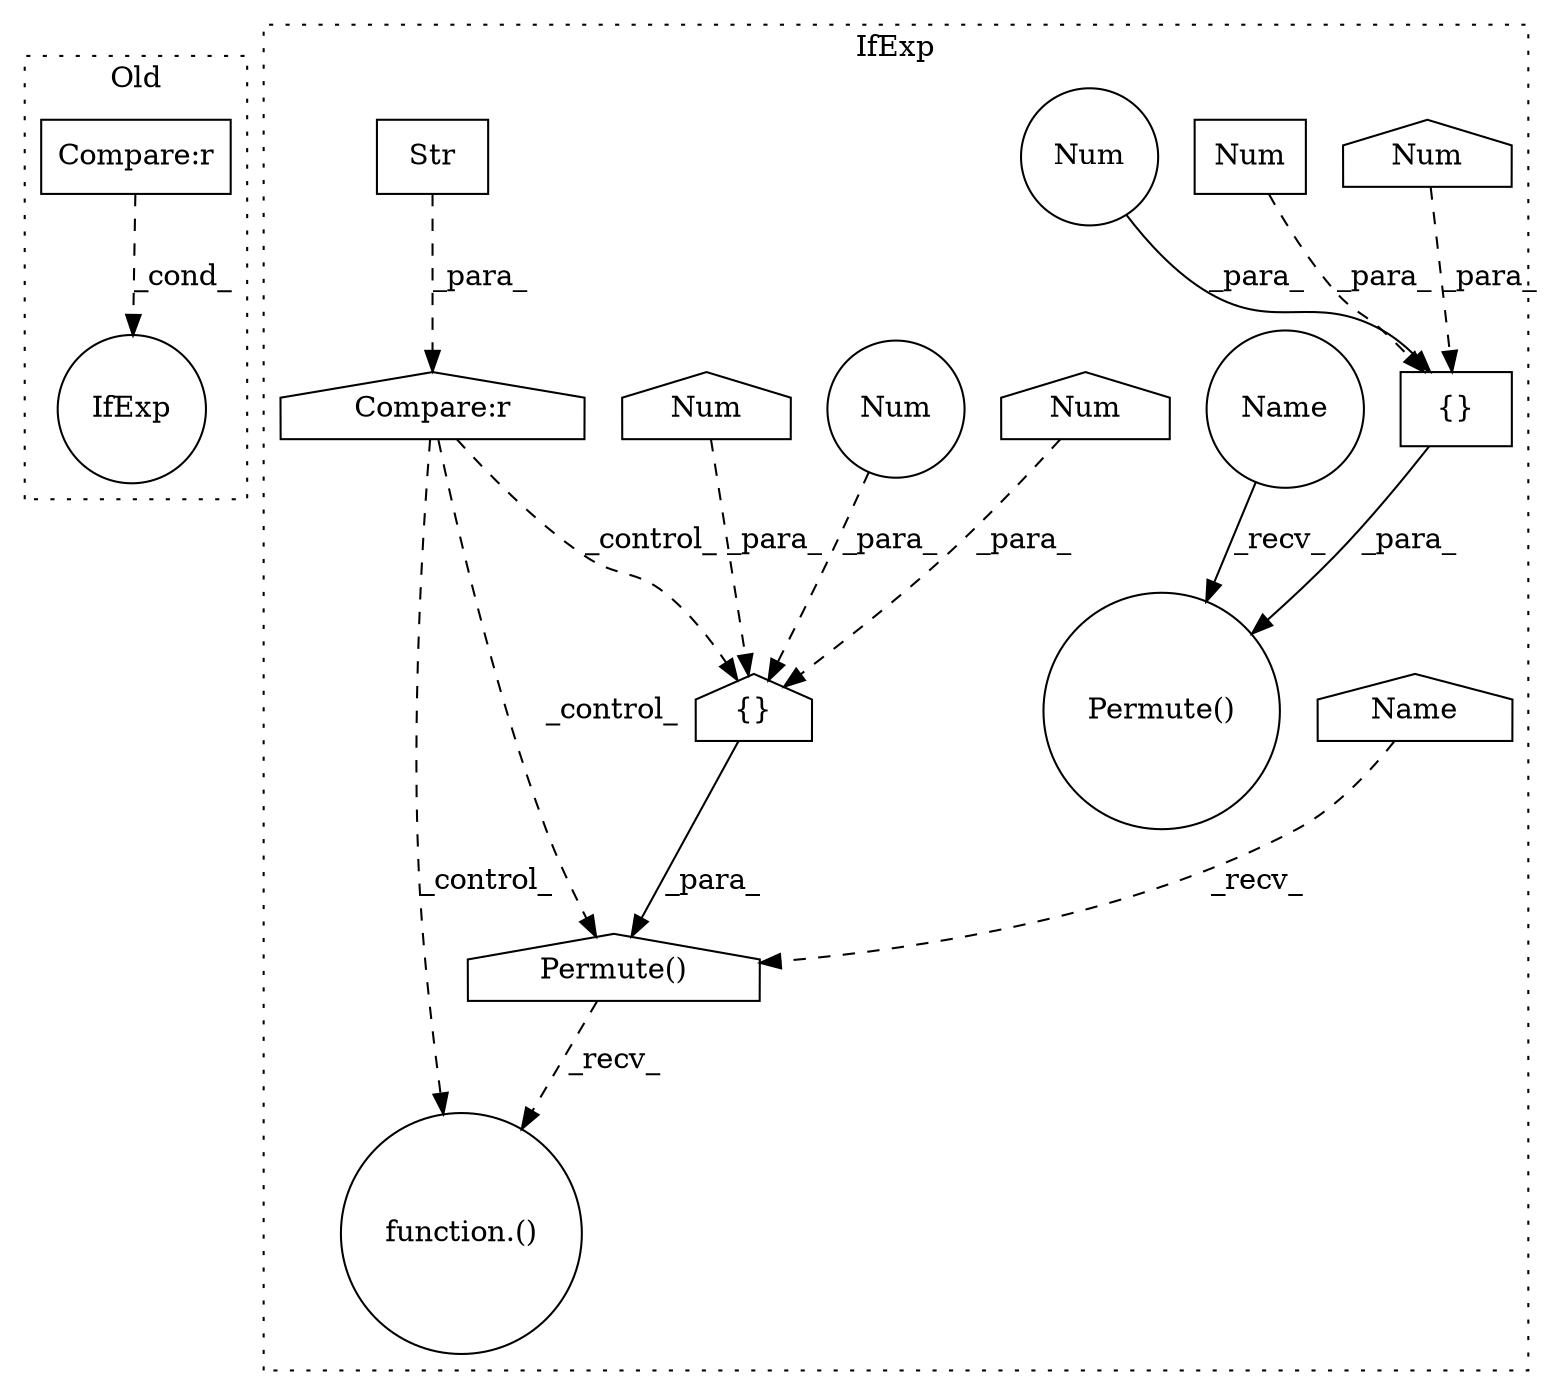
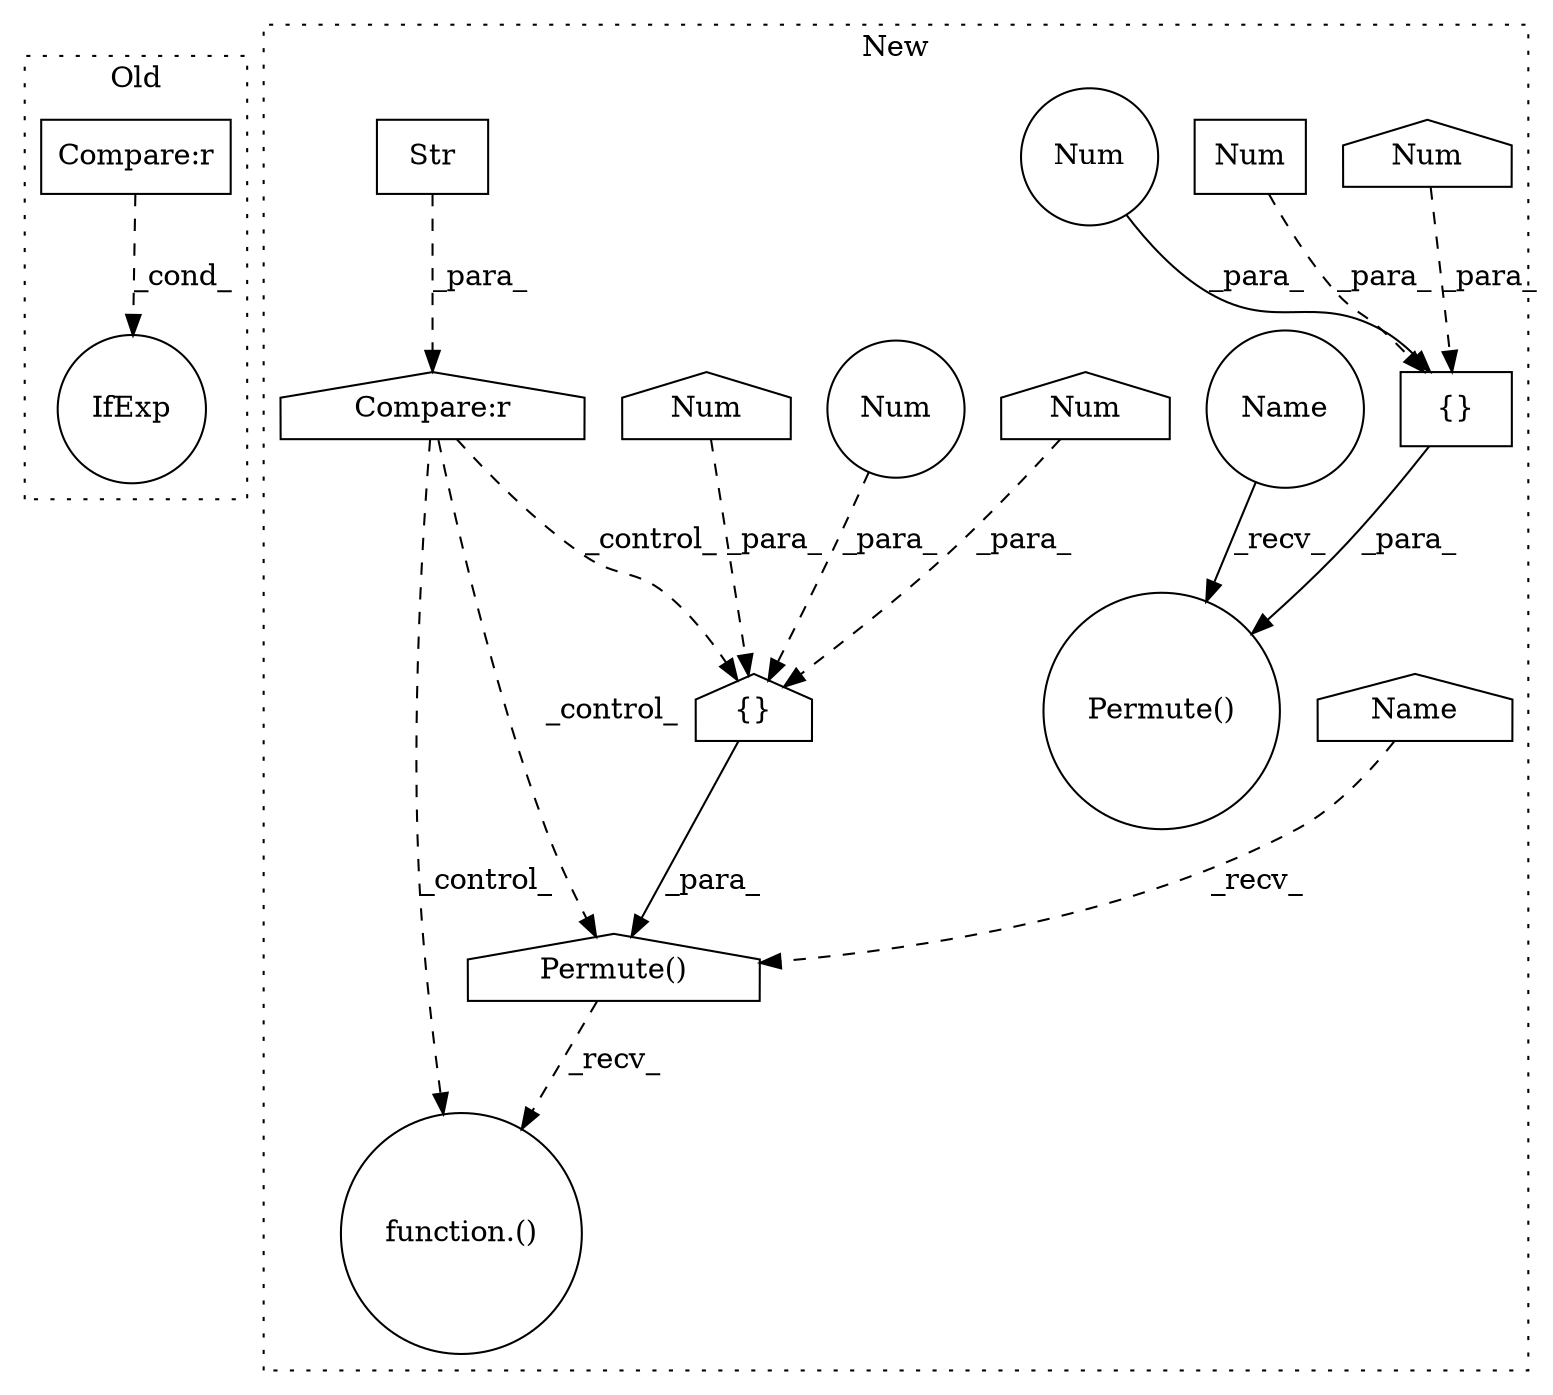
(896, 48) -> (896, 48)
